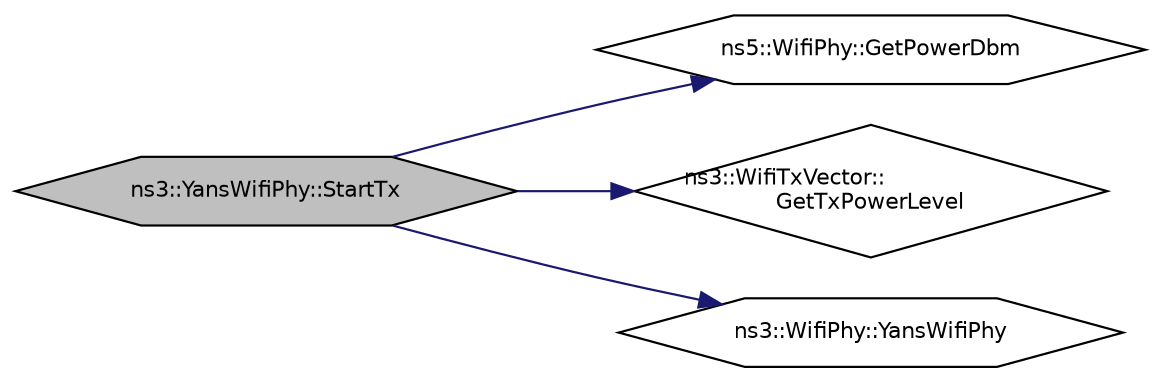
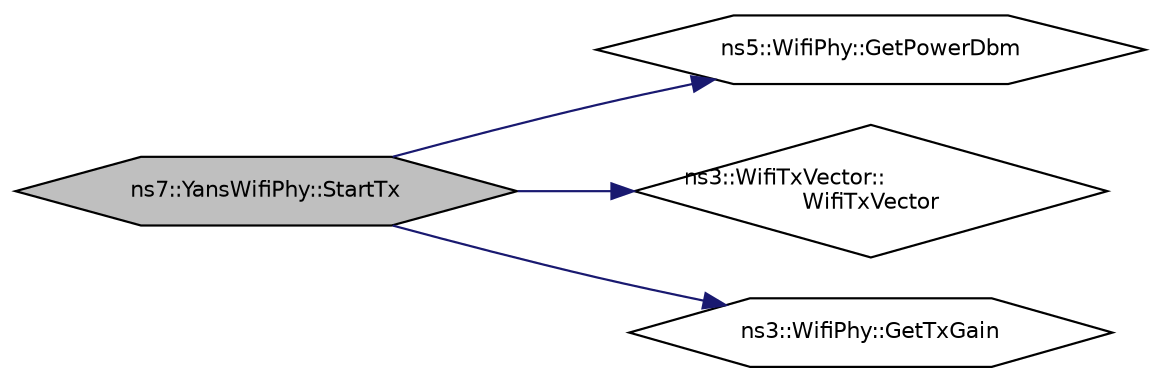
(266, 191) -> (266, 191)
(871, 191) -> (871, 191)
(871, 333) -> (871, 333)
